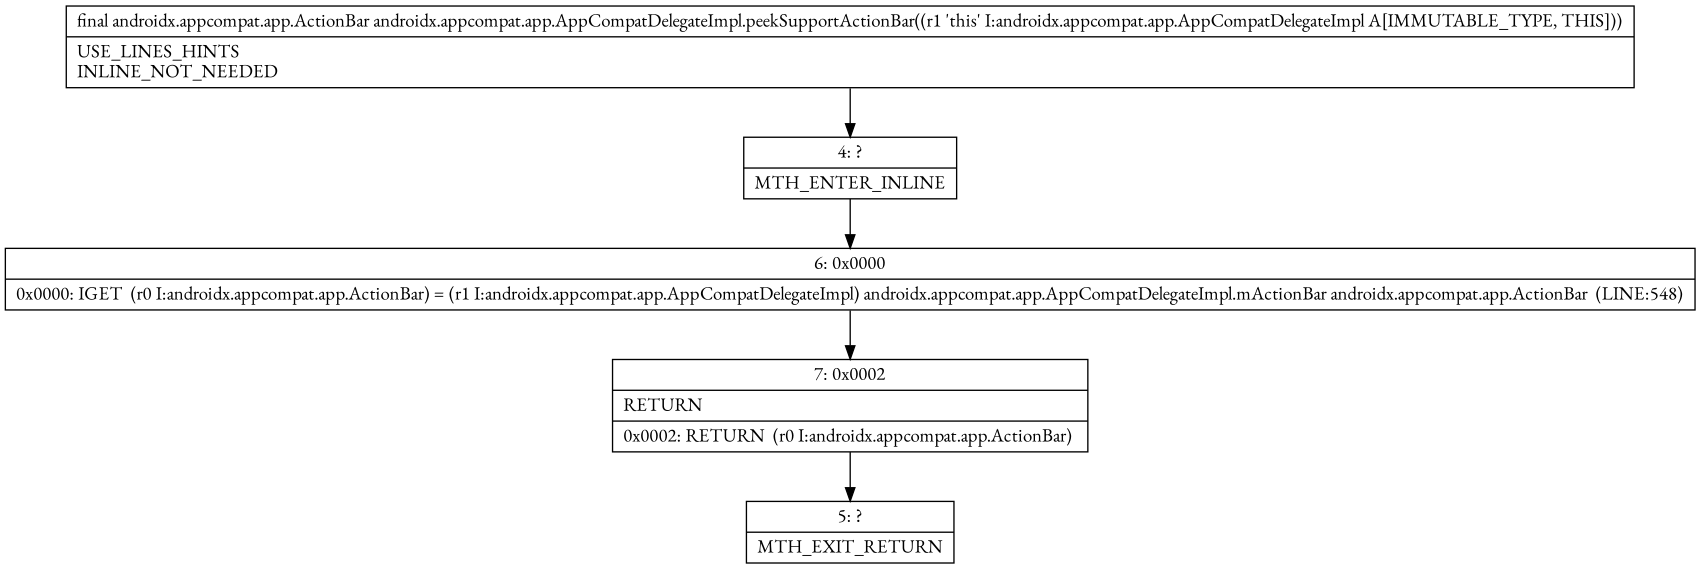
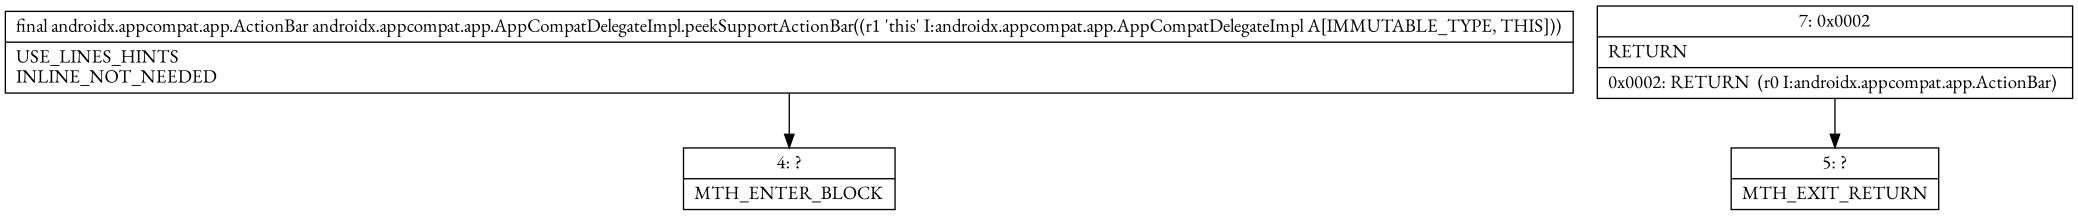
(850, 183) -> (789, 193)
(850, 279) -> none
